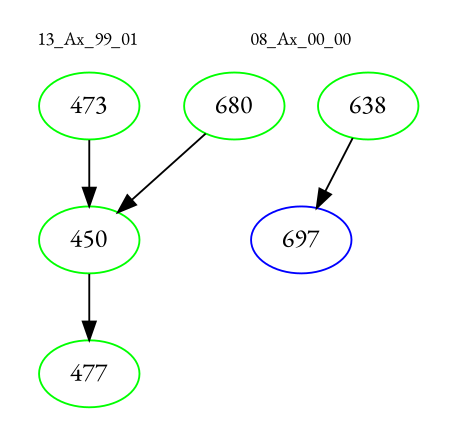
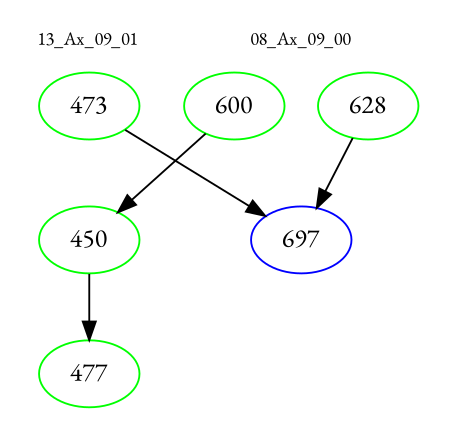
(88, 40) -> (88, 40)
(301, 40) -> (301, 40)
(234, 106) -> (234, 106)
(368, 106) -> (368, 106)
(89, 164) -> (187, 168)
